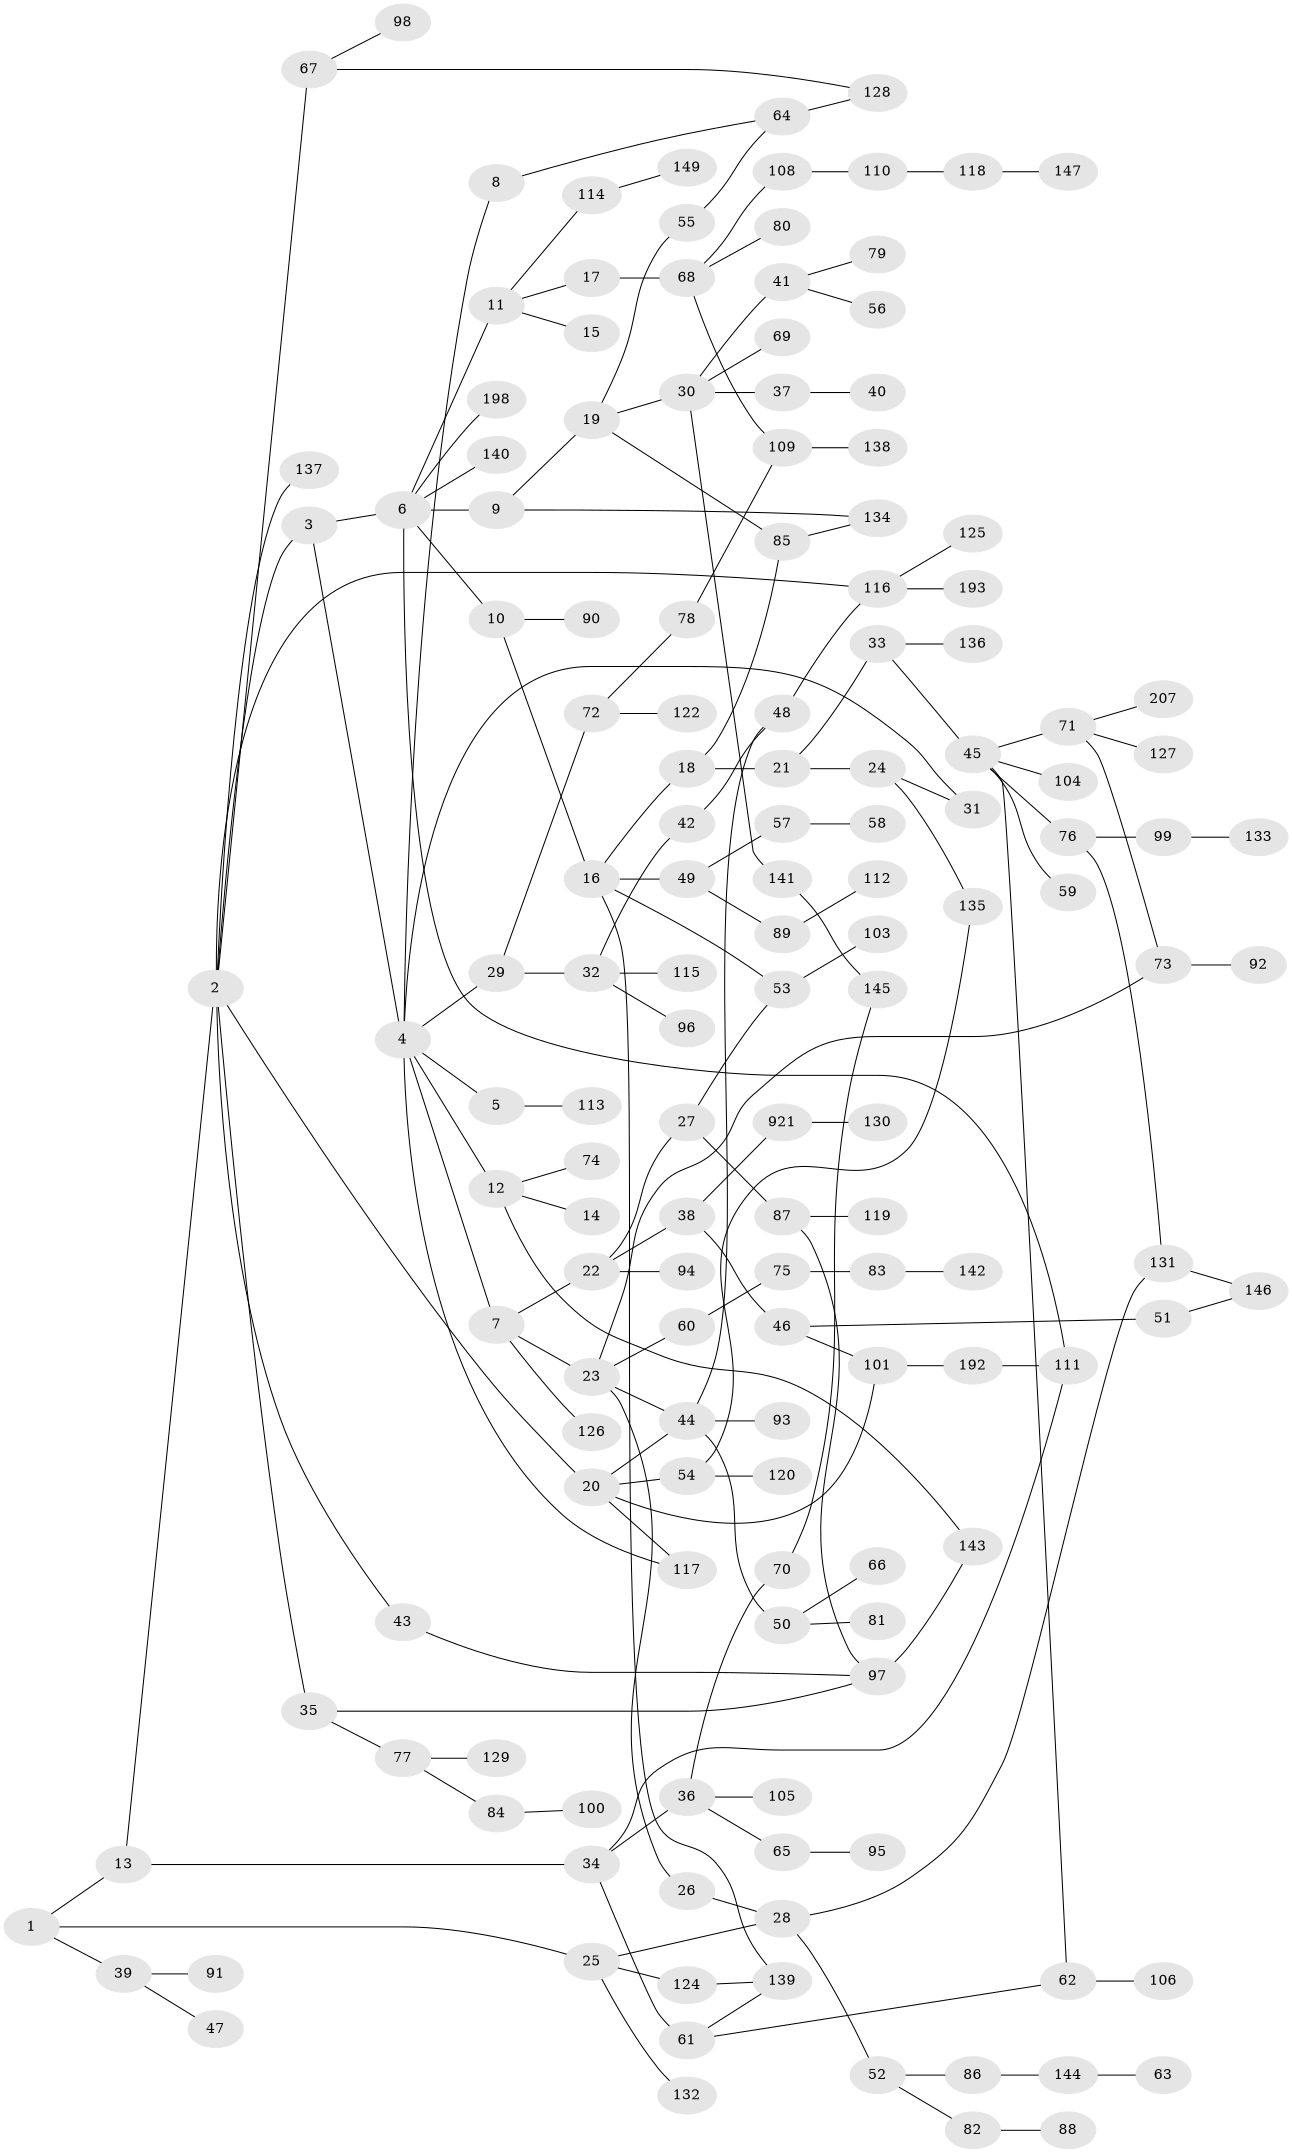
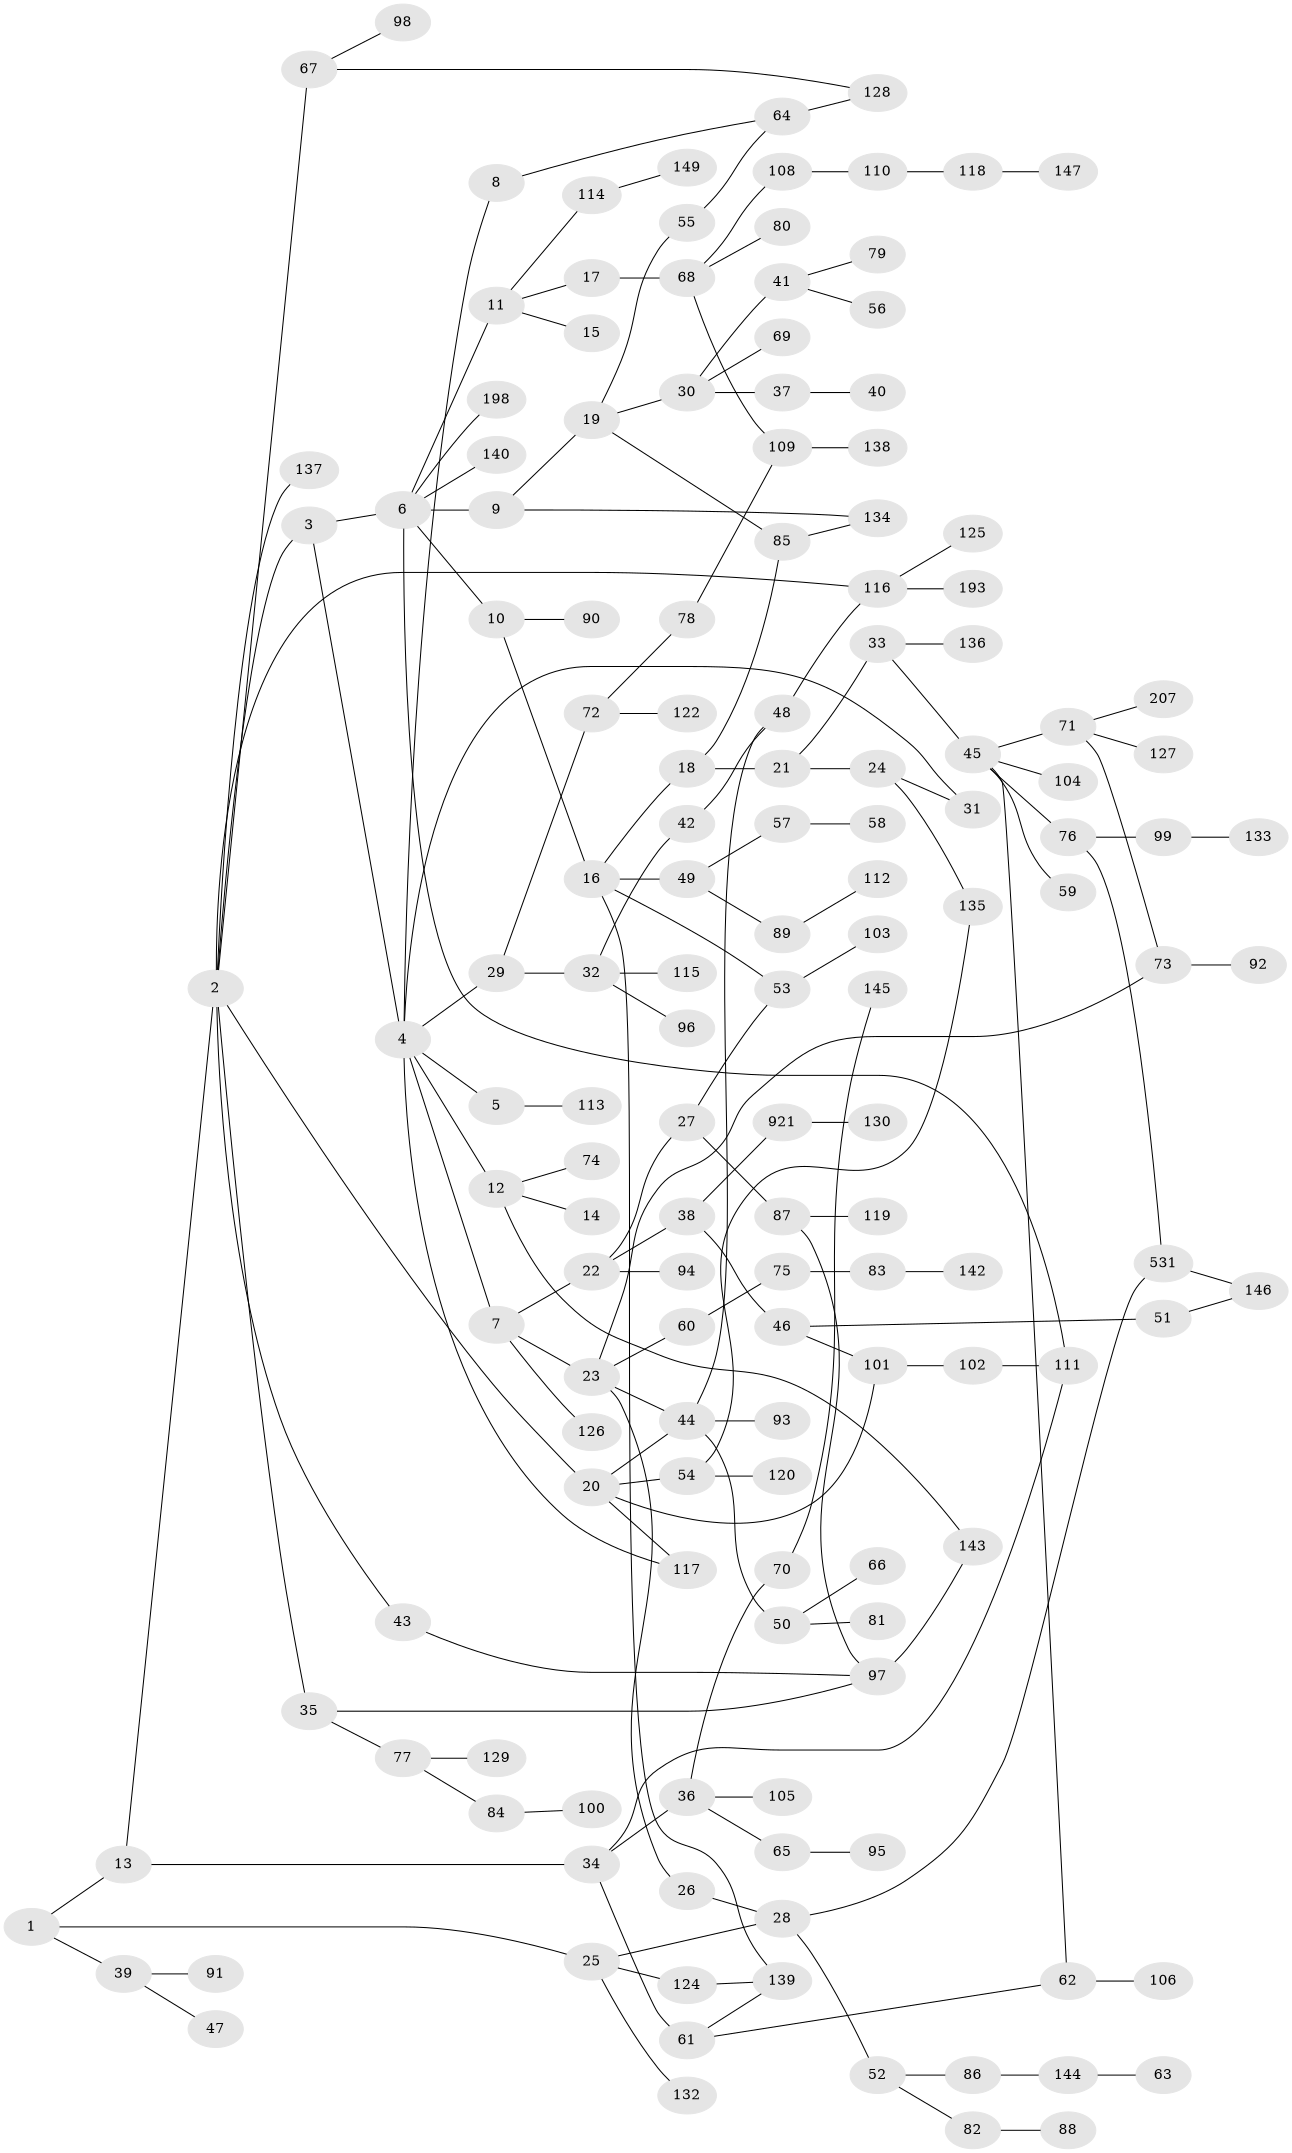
(782, 879) -> none
(1163, 1263) -> (1163, 1263)
(973, 1366) -> (973, 1366)
